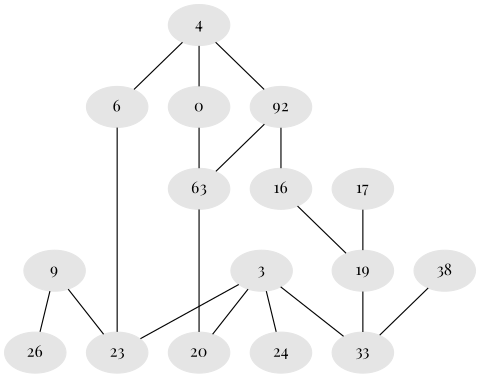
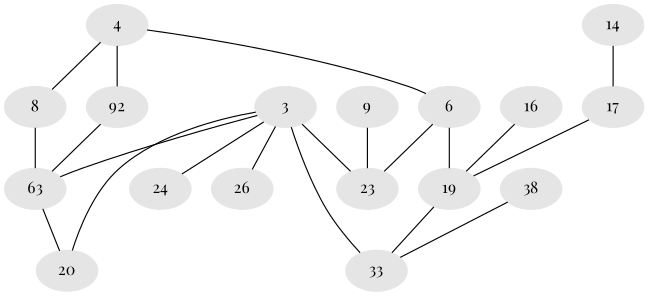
none -> (613, 25)
(199, 107) -> (35, 107)
(281, 148) -> none
none -> (449, 148)
none -> (128, 153)
(45, 311) -> (264, 148)
